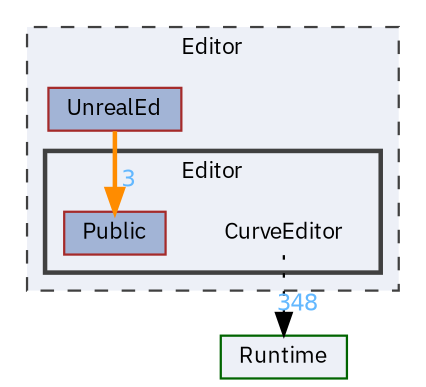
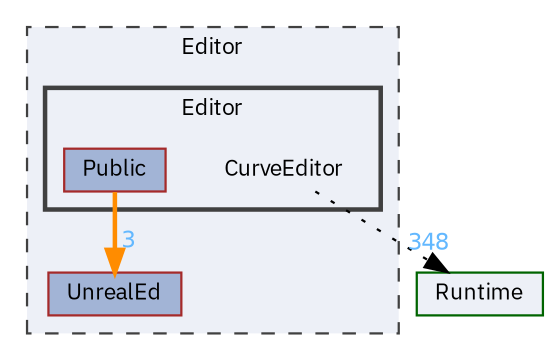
(115, 166) -> (115, 224)
